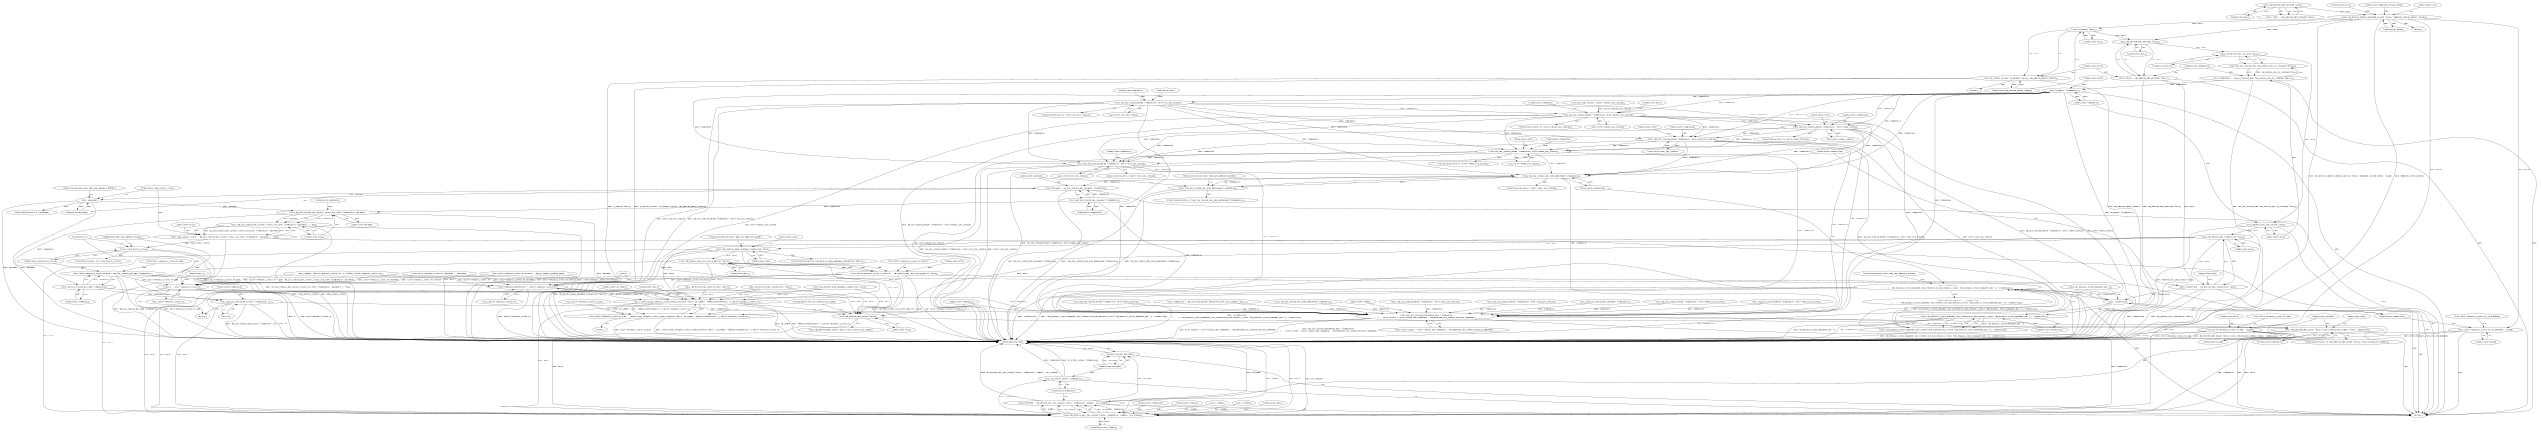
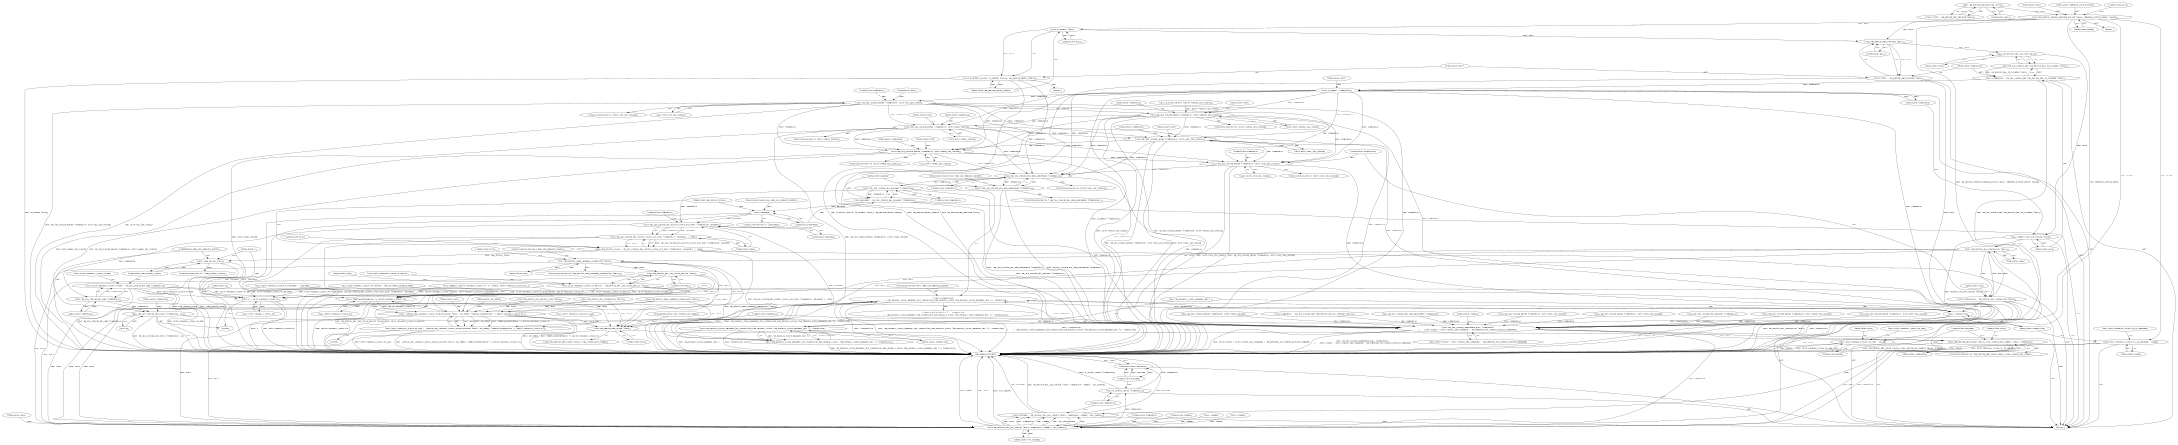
(1245, 179) -> (954, 180)
